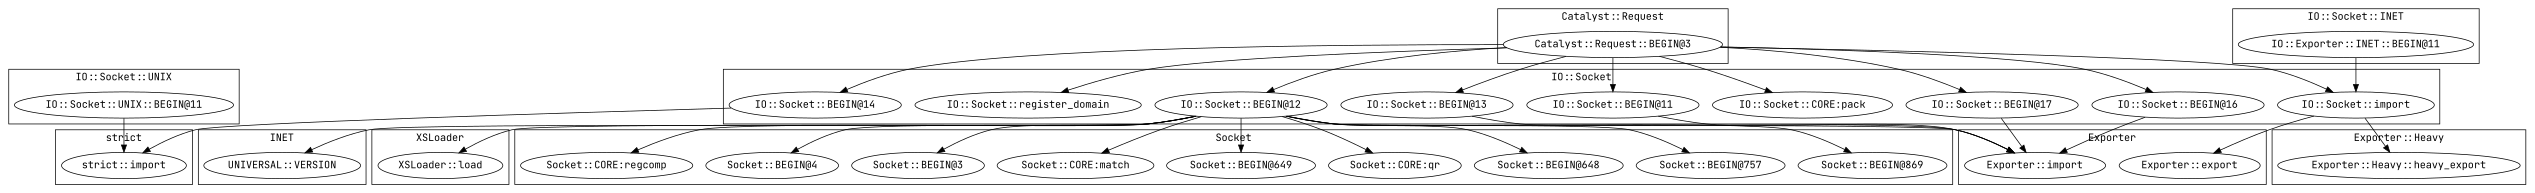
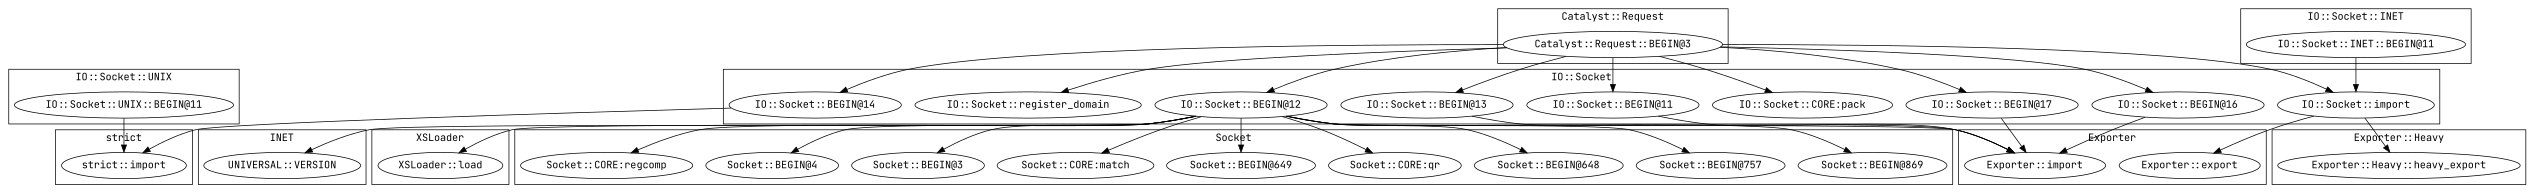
(2356, 44) -> (2356, 44)
